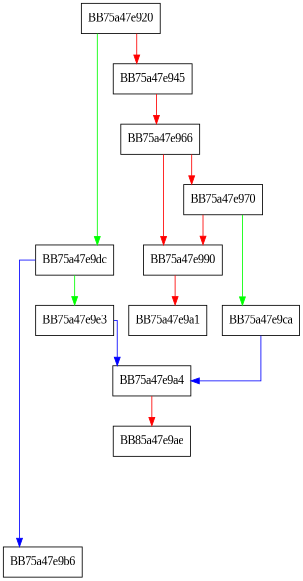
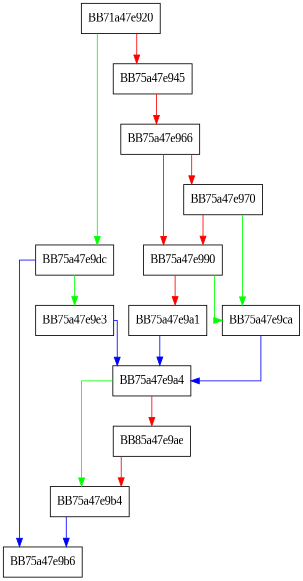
(121, 18) -> (121, 18)
none -> (215, 298)
none -> (160, 346)
none -> (90, 502)
